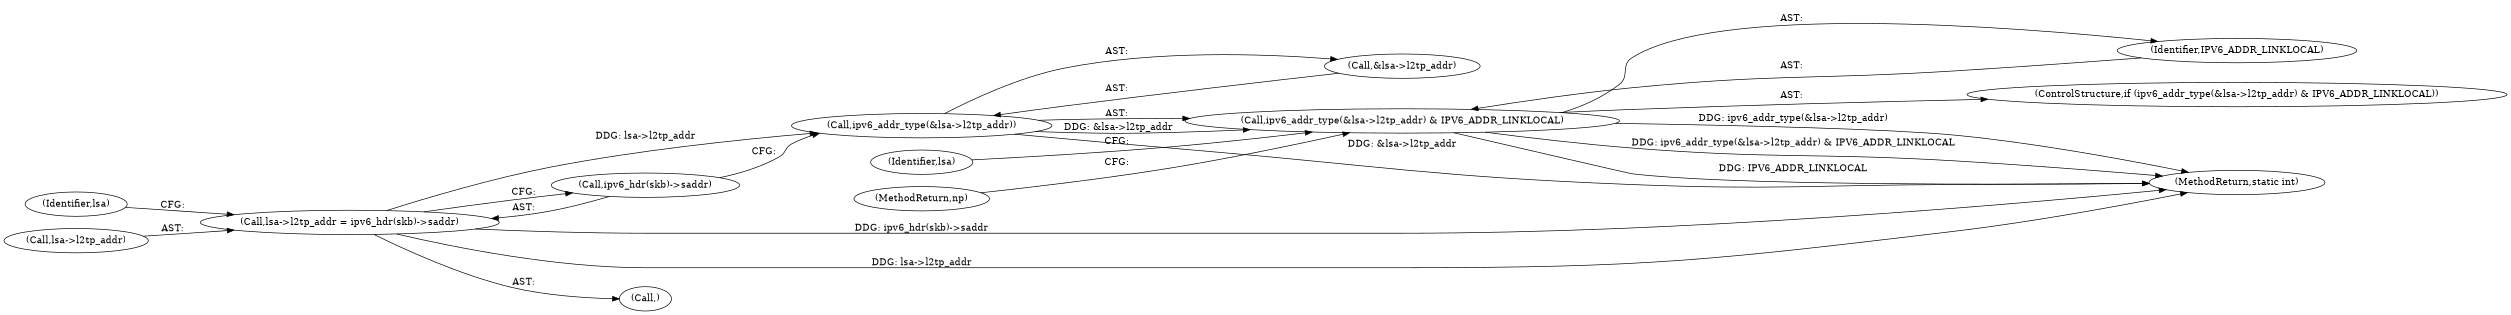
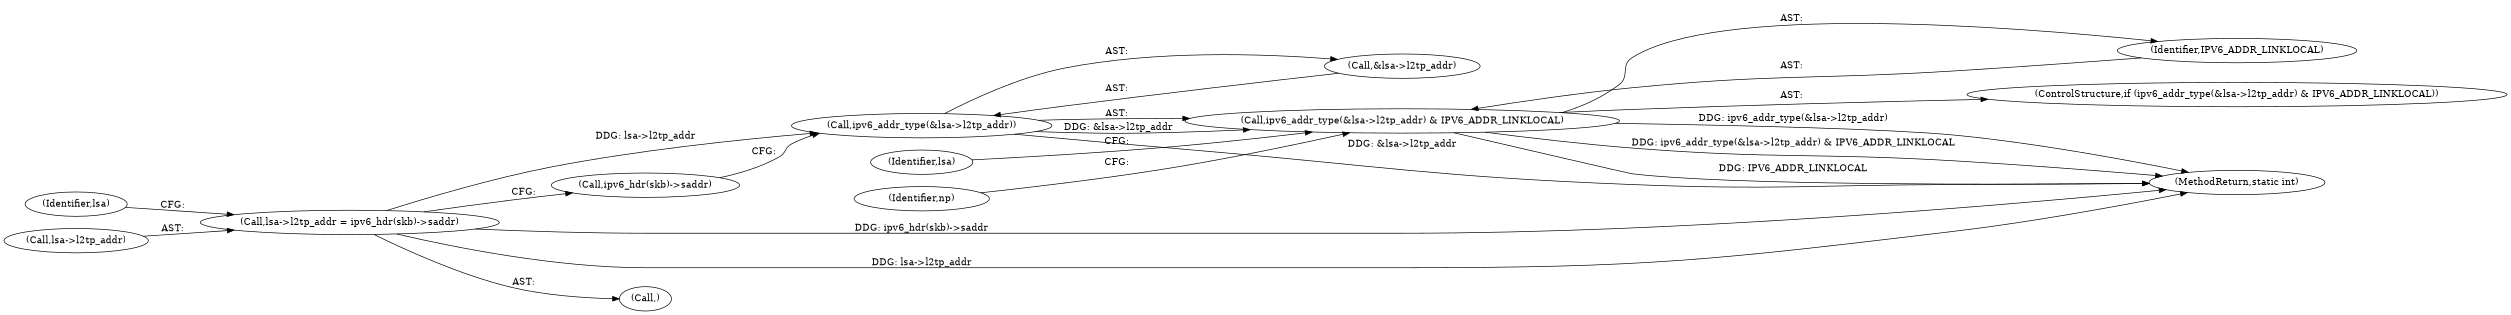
(922, 199) -> (922, 199)
(554, 210) -> none
